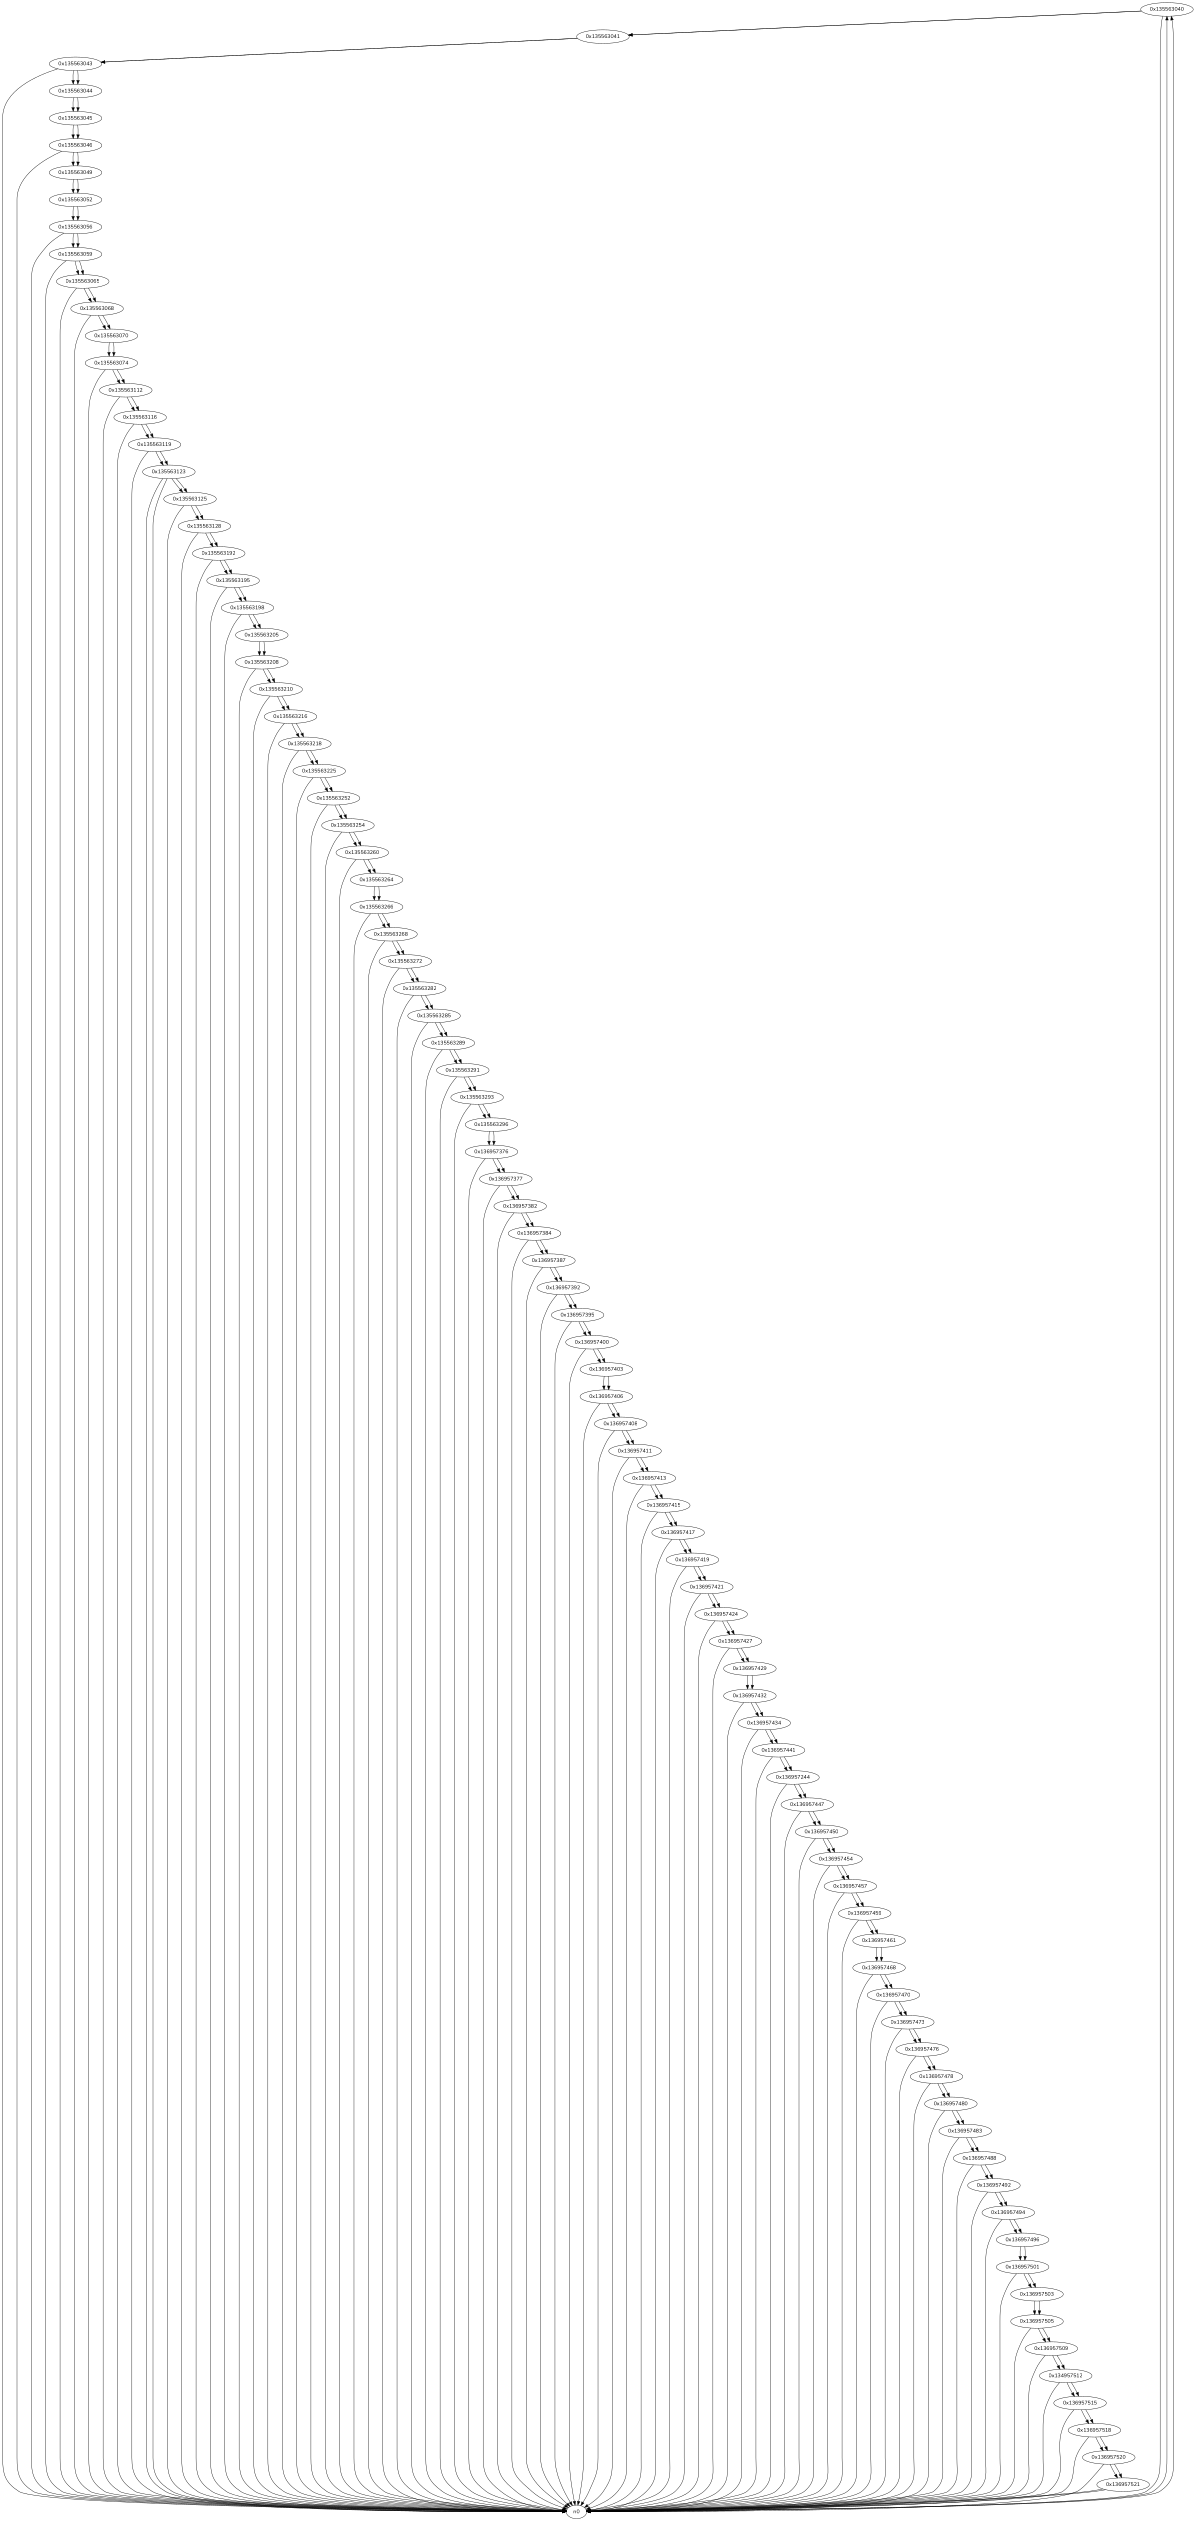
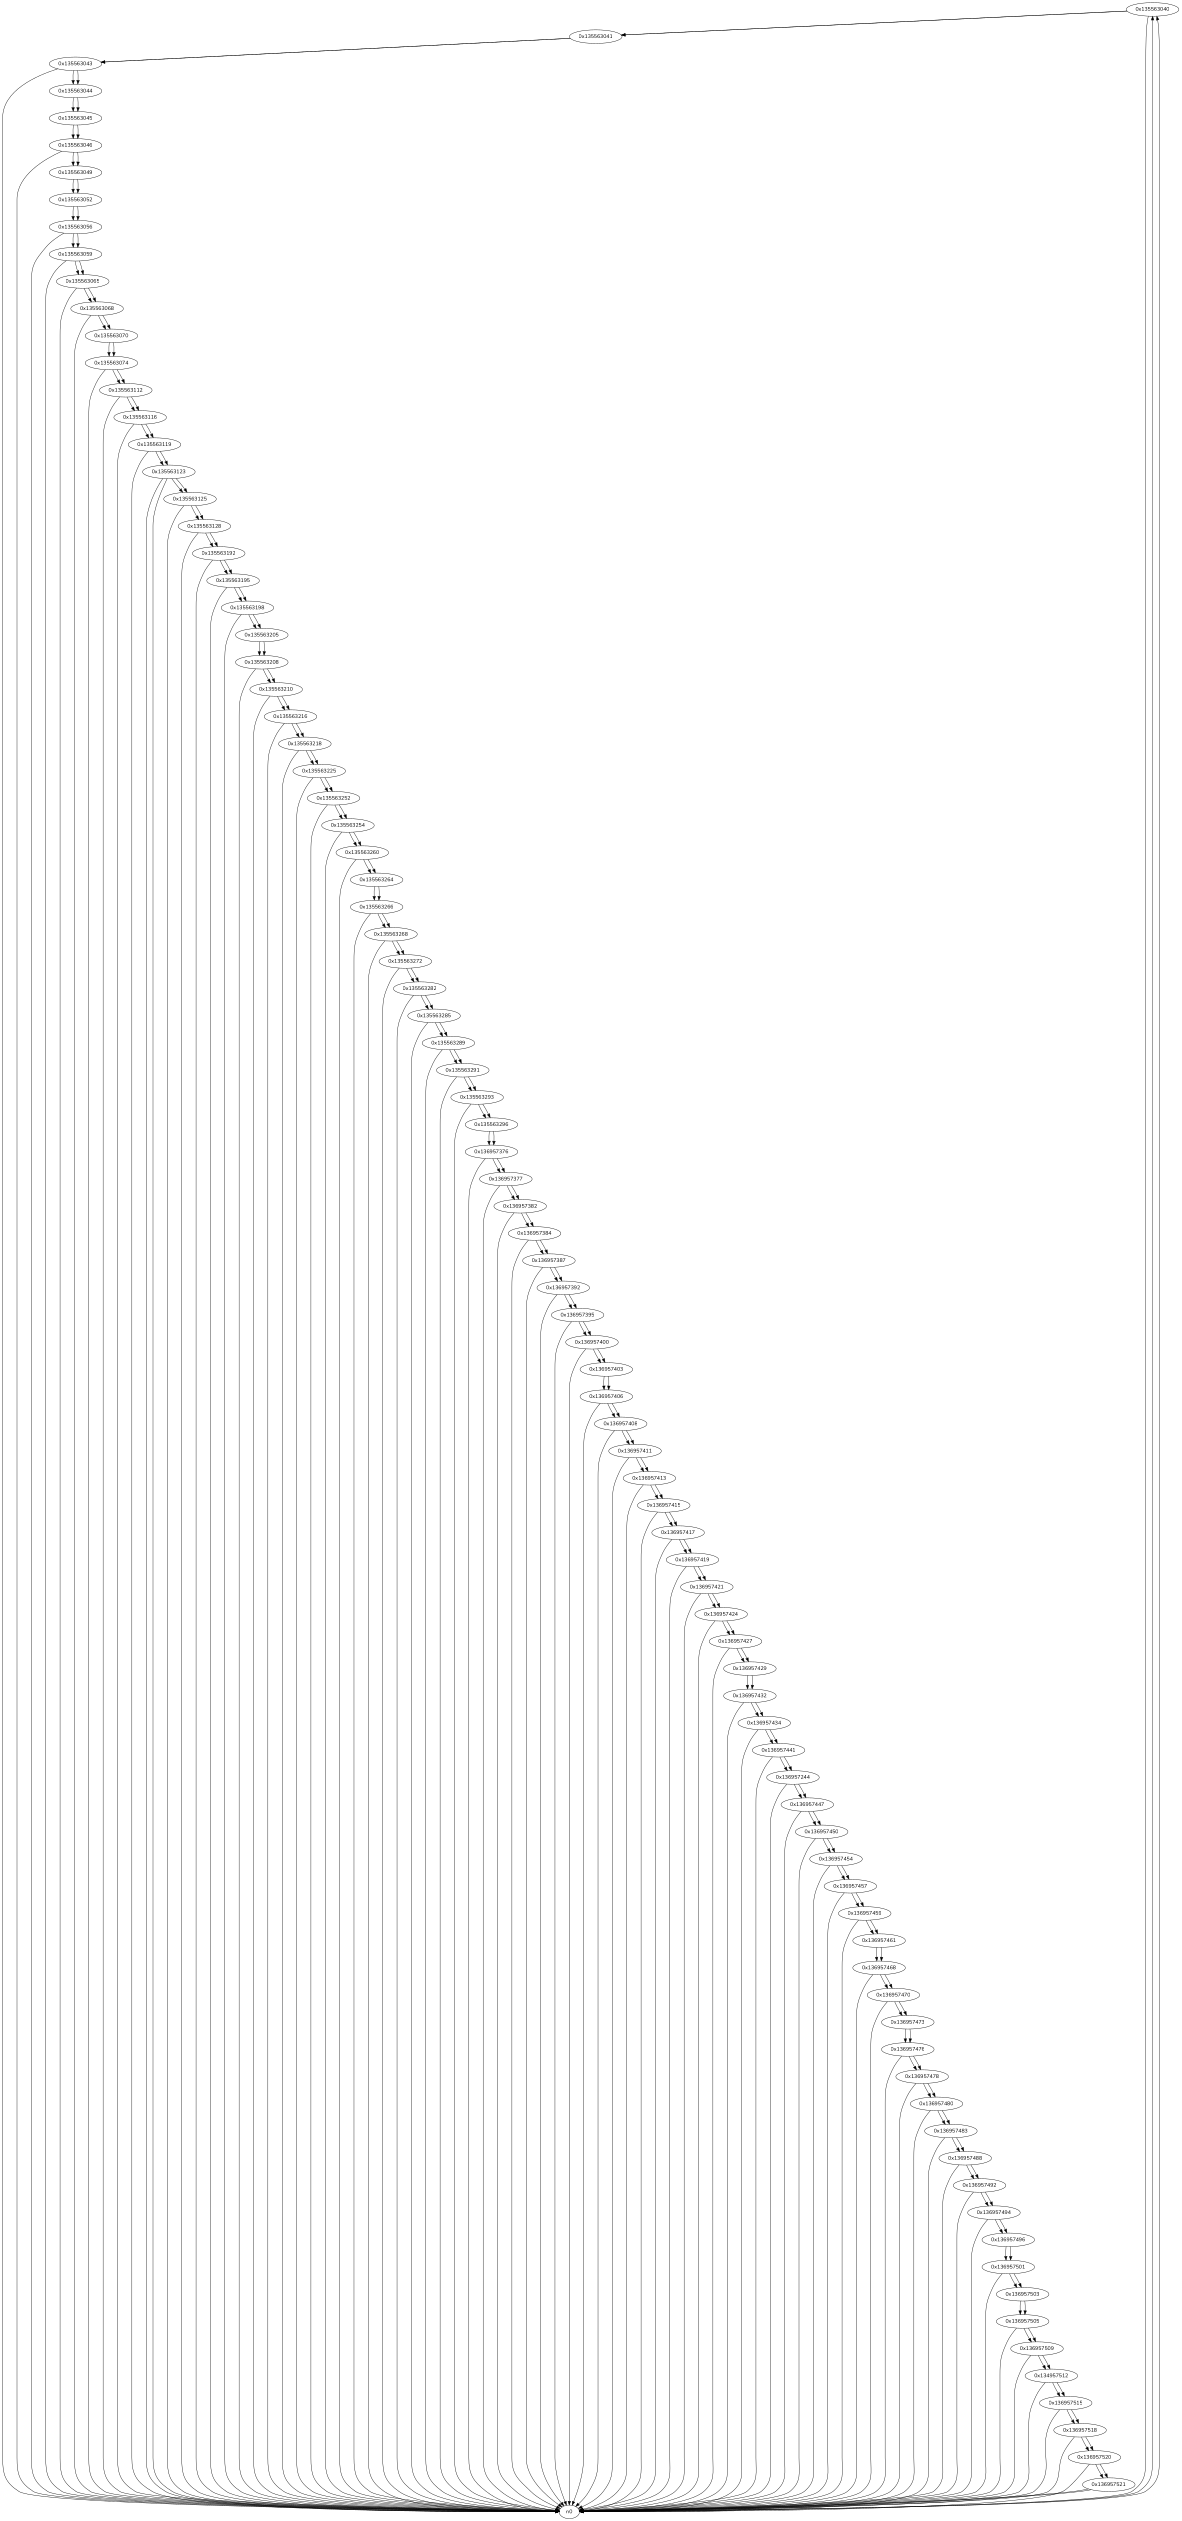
(885, 2403) -> none
